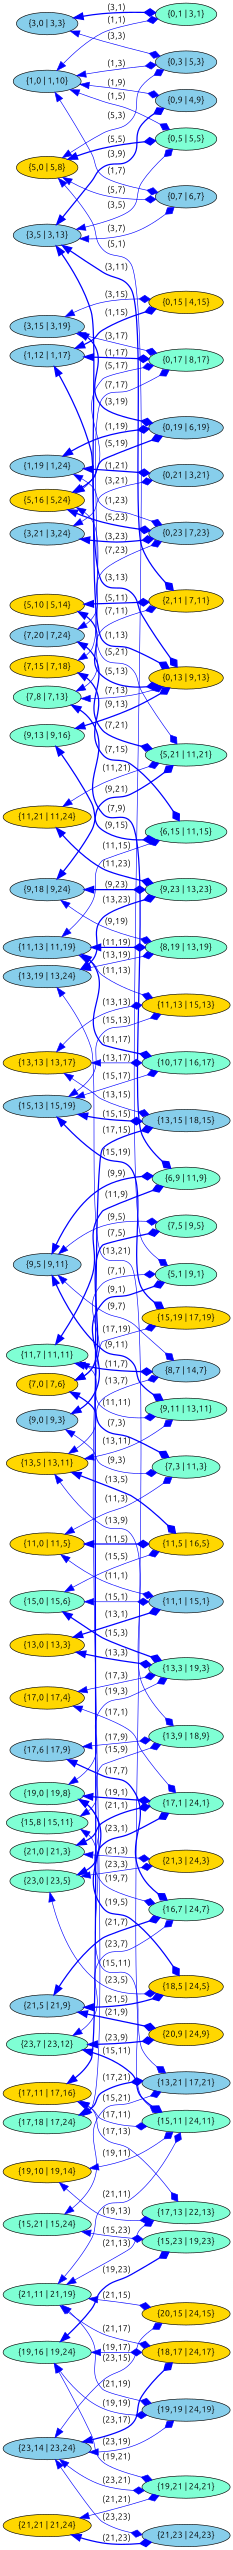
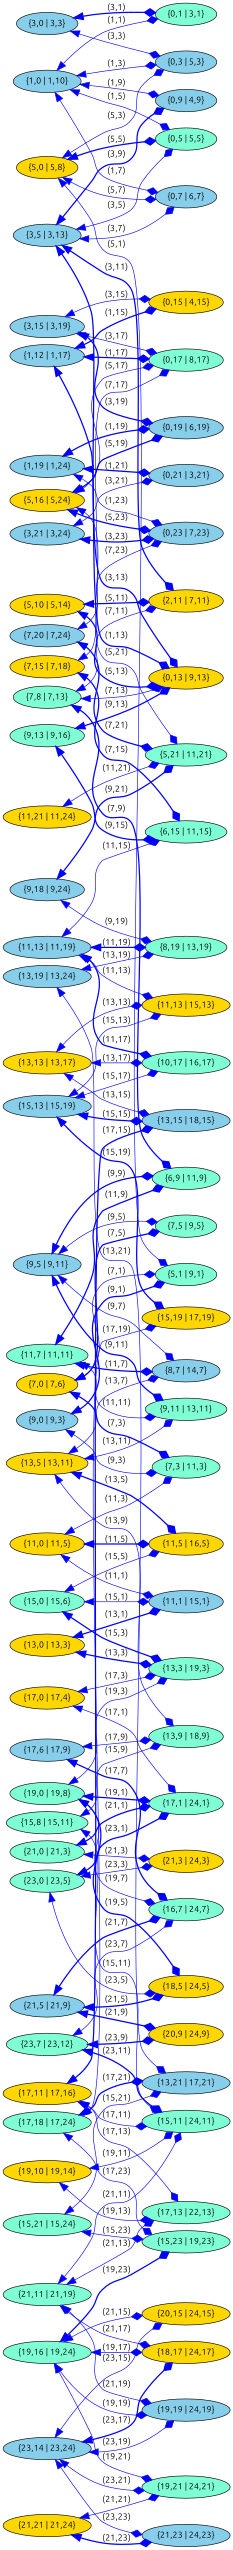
(186, 890) -> none
(117, 2051) -> (117, 2051)
none -> (114, 2181)
(119, 2302) -> (101, 2324)
